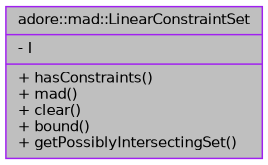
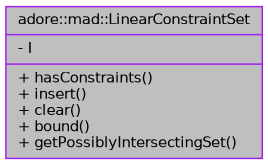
(48, 94) -> (52, 94)
